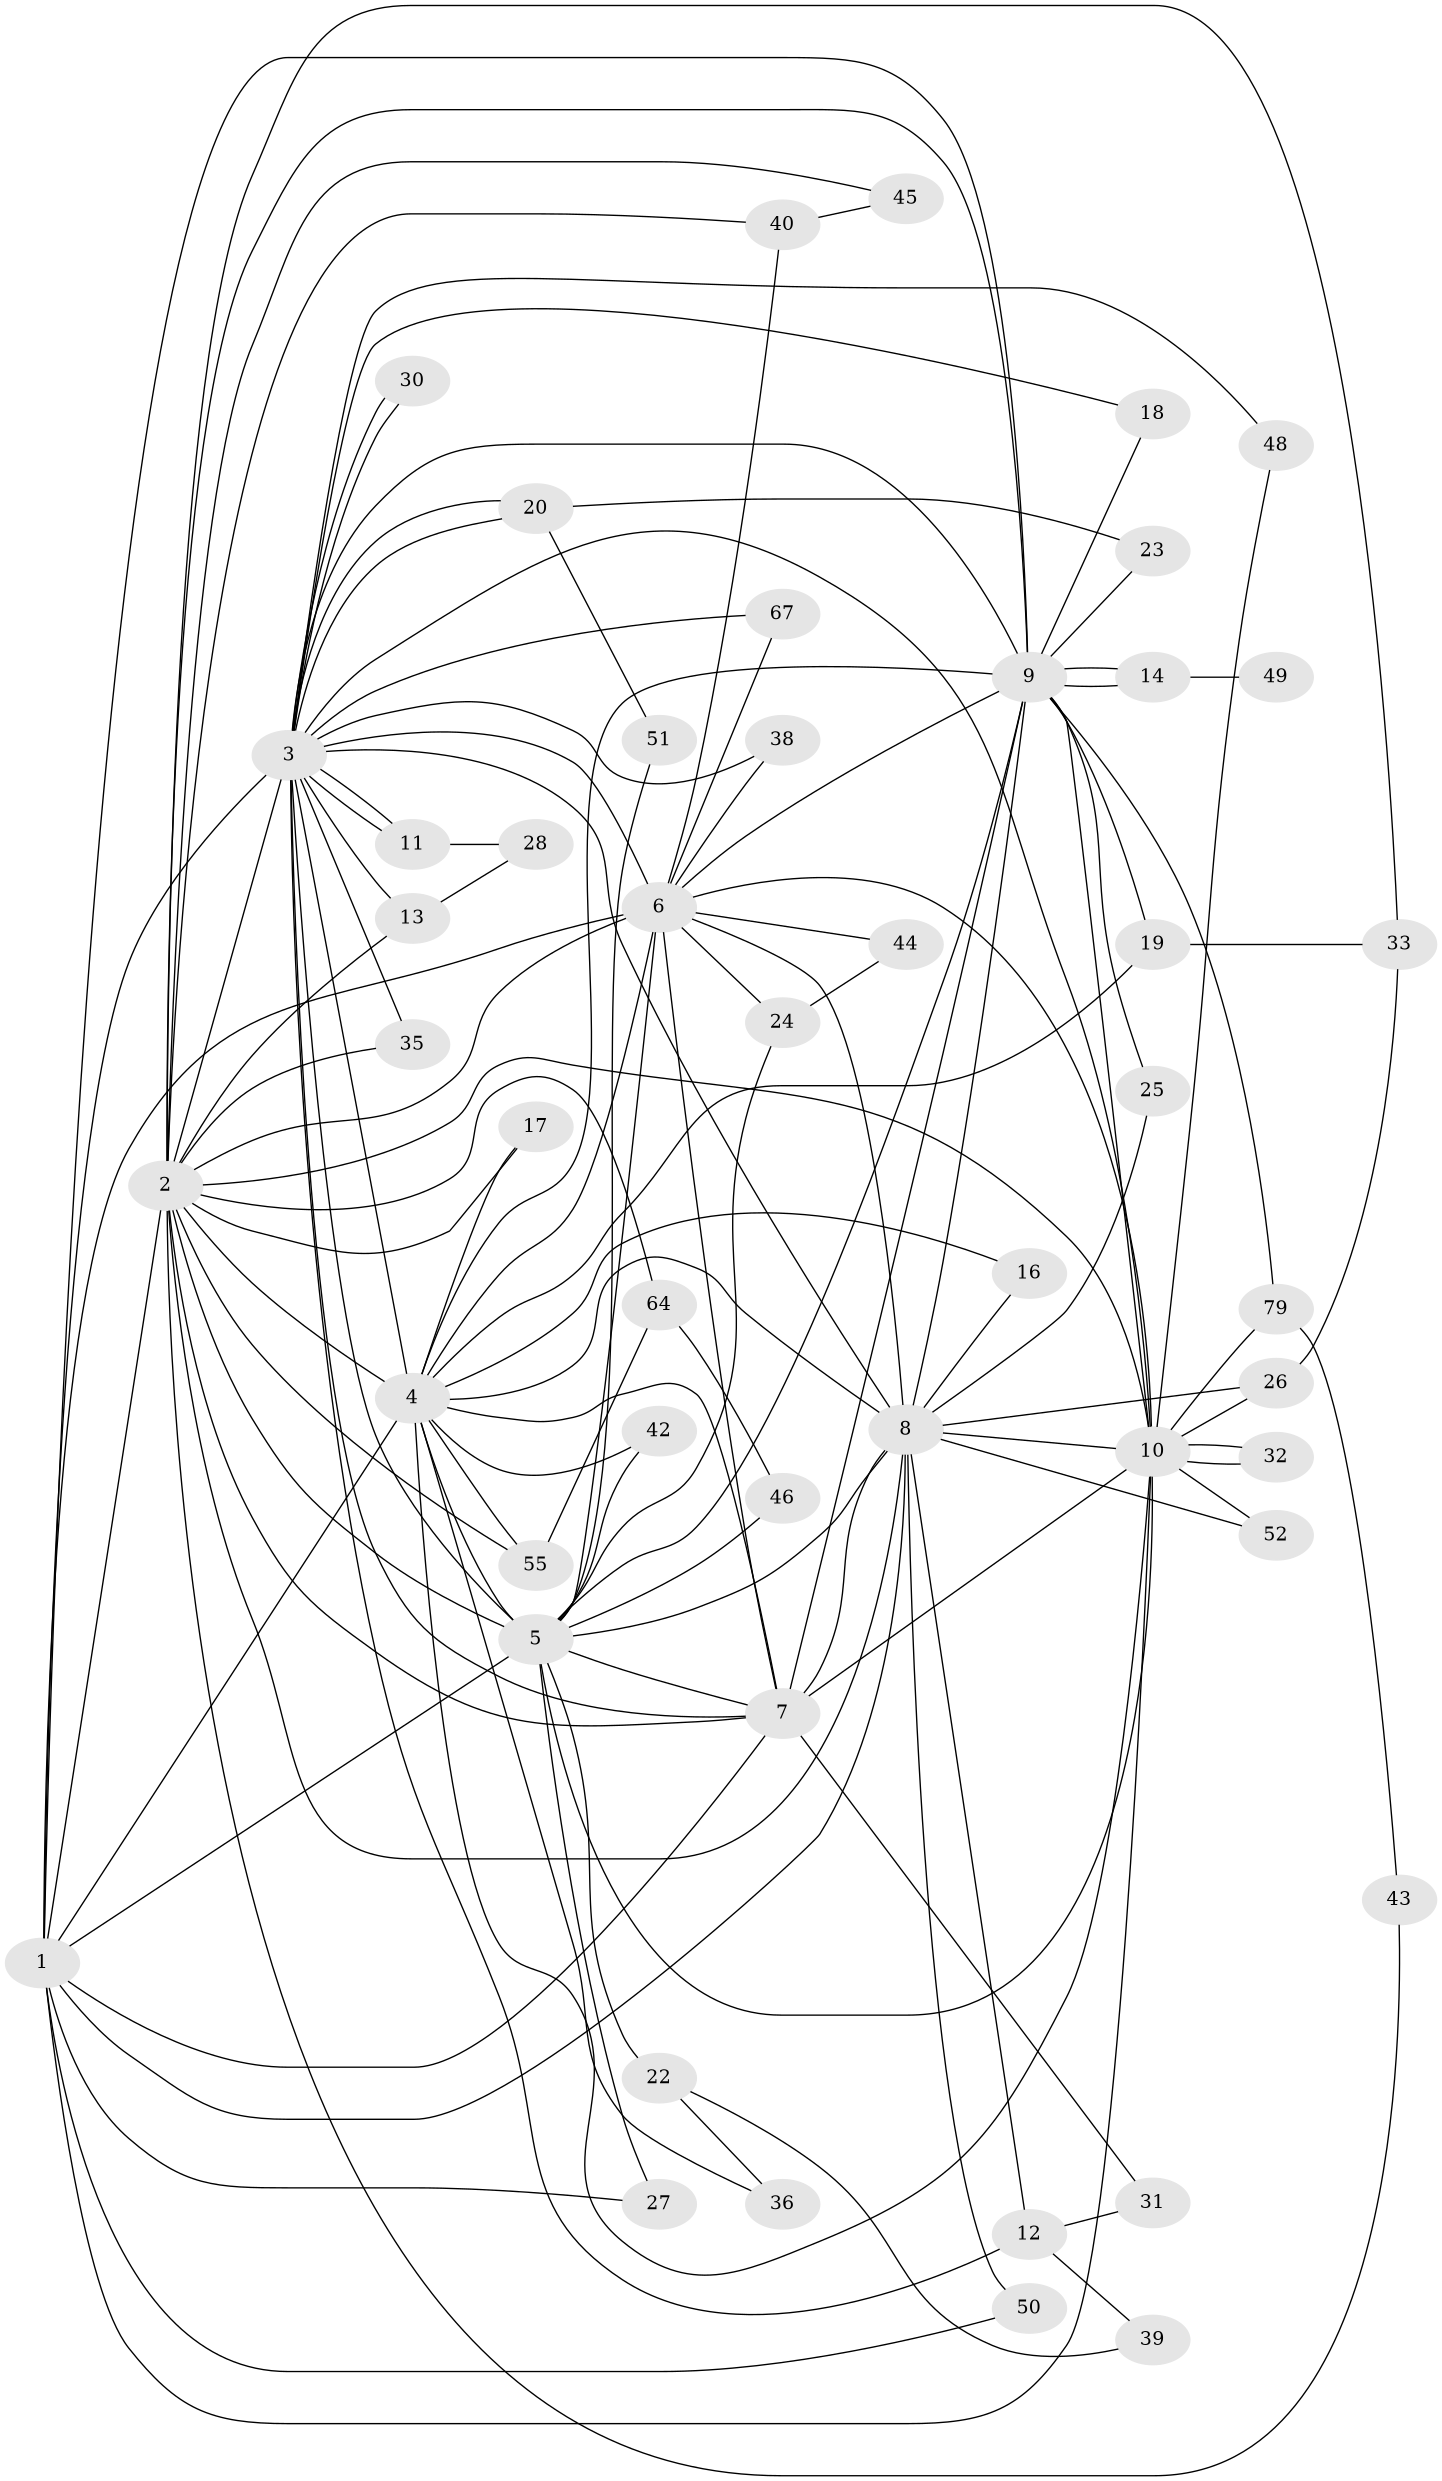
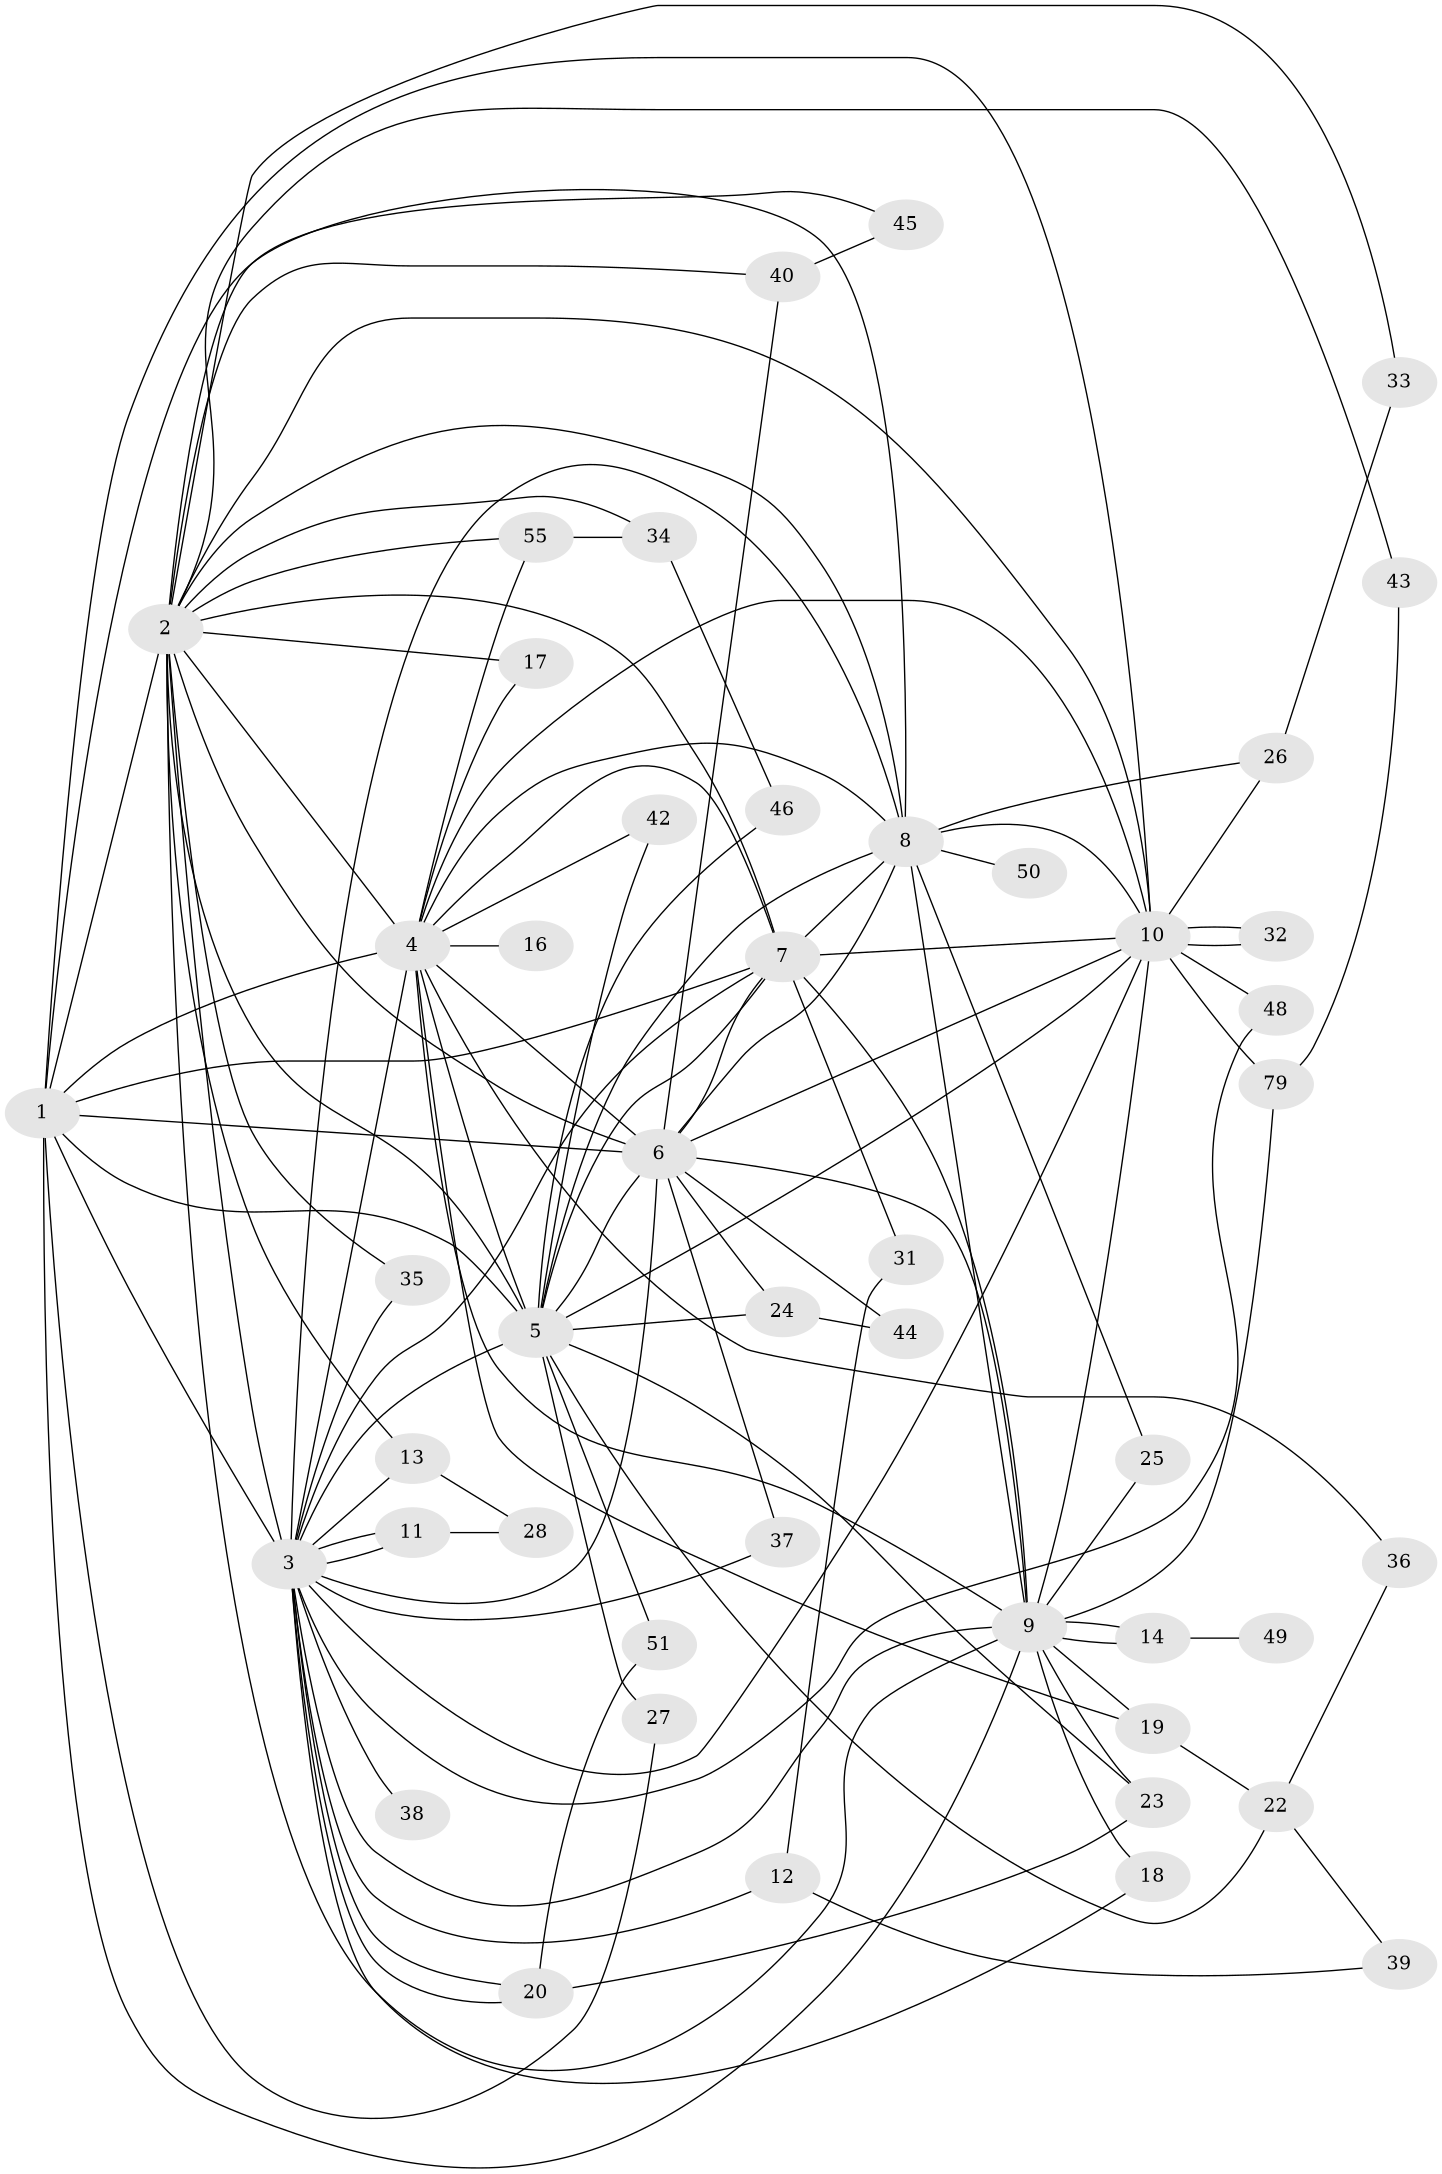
(413, 381) -> none
(783, 614) -> (783, 1542)
(718, 822) -> none
(1276, 945) -> (1215, 1768)
(860, 1206) -> (866, 1541)
(659, 1305) -> (659, 537)
(967, 1351) -> none
(1276, 1535) -> none
(968, 1832) -> none
(399, 2372) -> none
